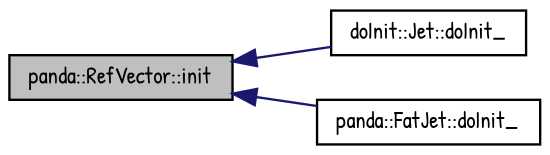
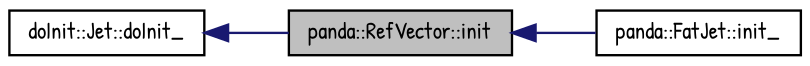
(294, 52) -> (259, 33)
(429, 122) -> (699, 33)
